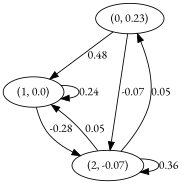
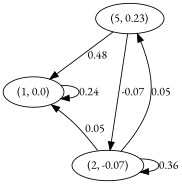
(130, 19) -> (130, 19)
(49, 134) -> none
